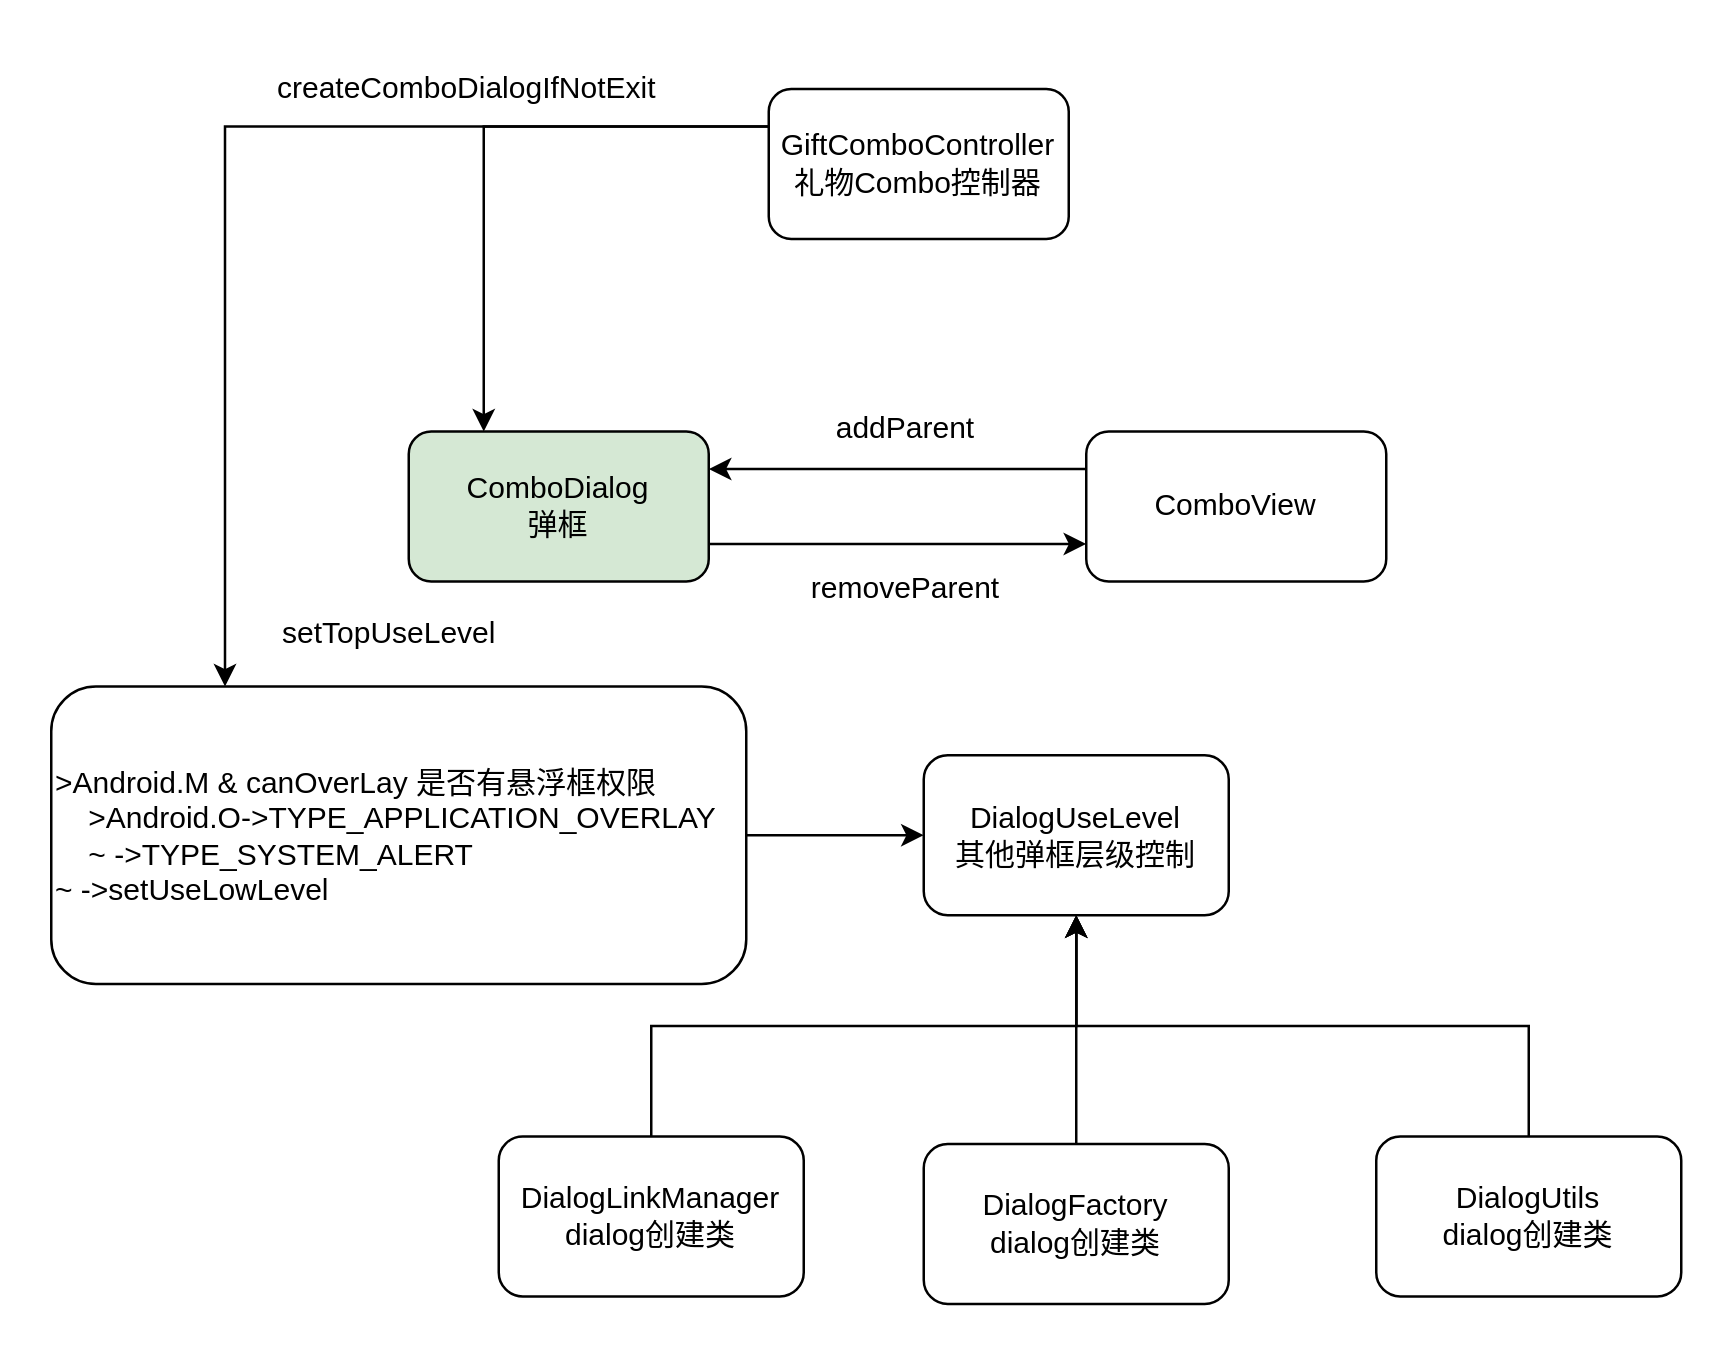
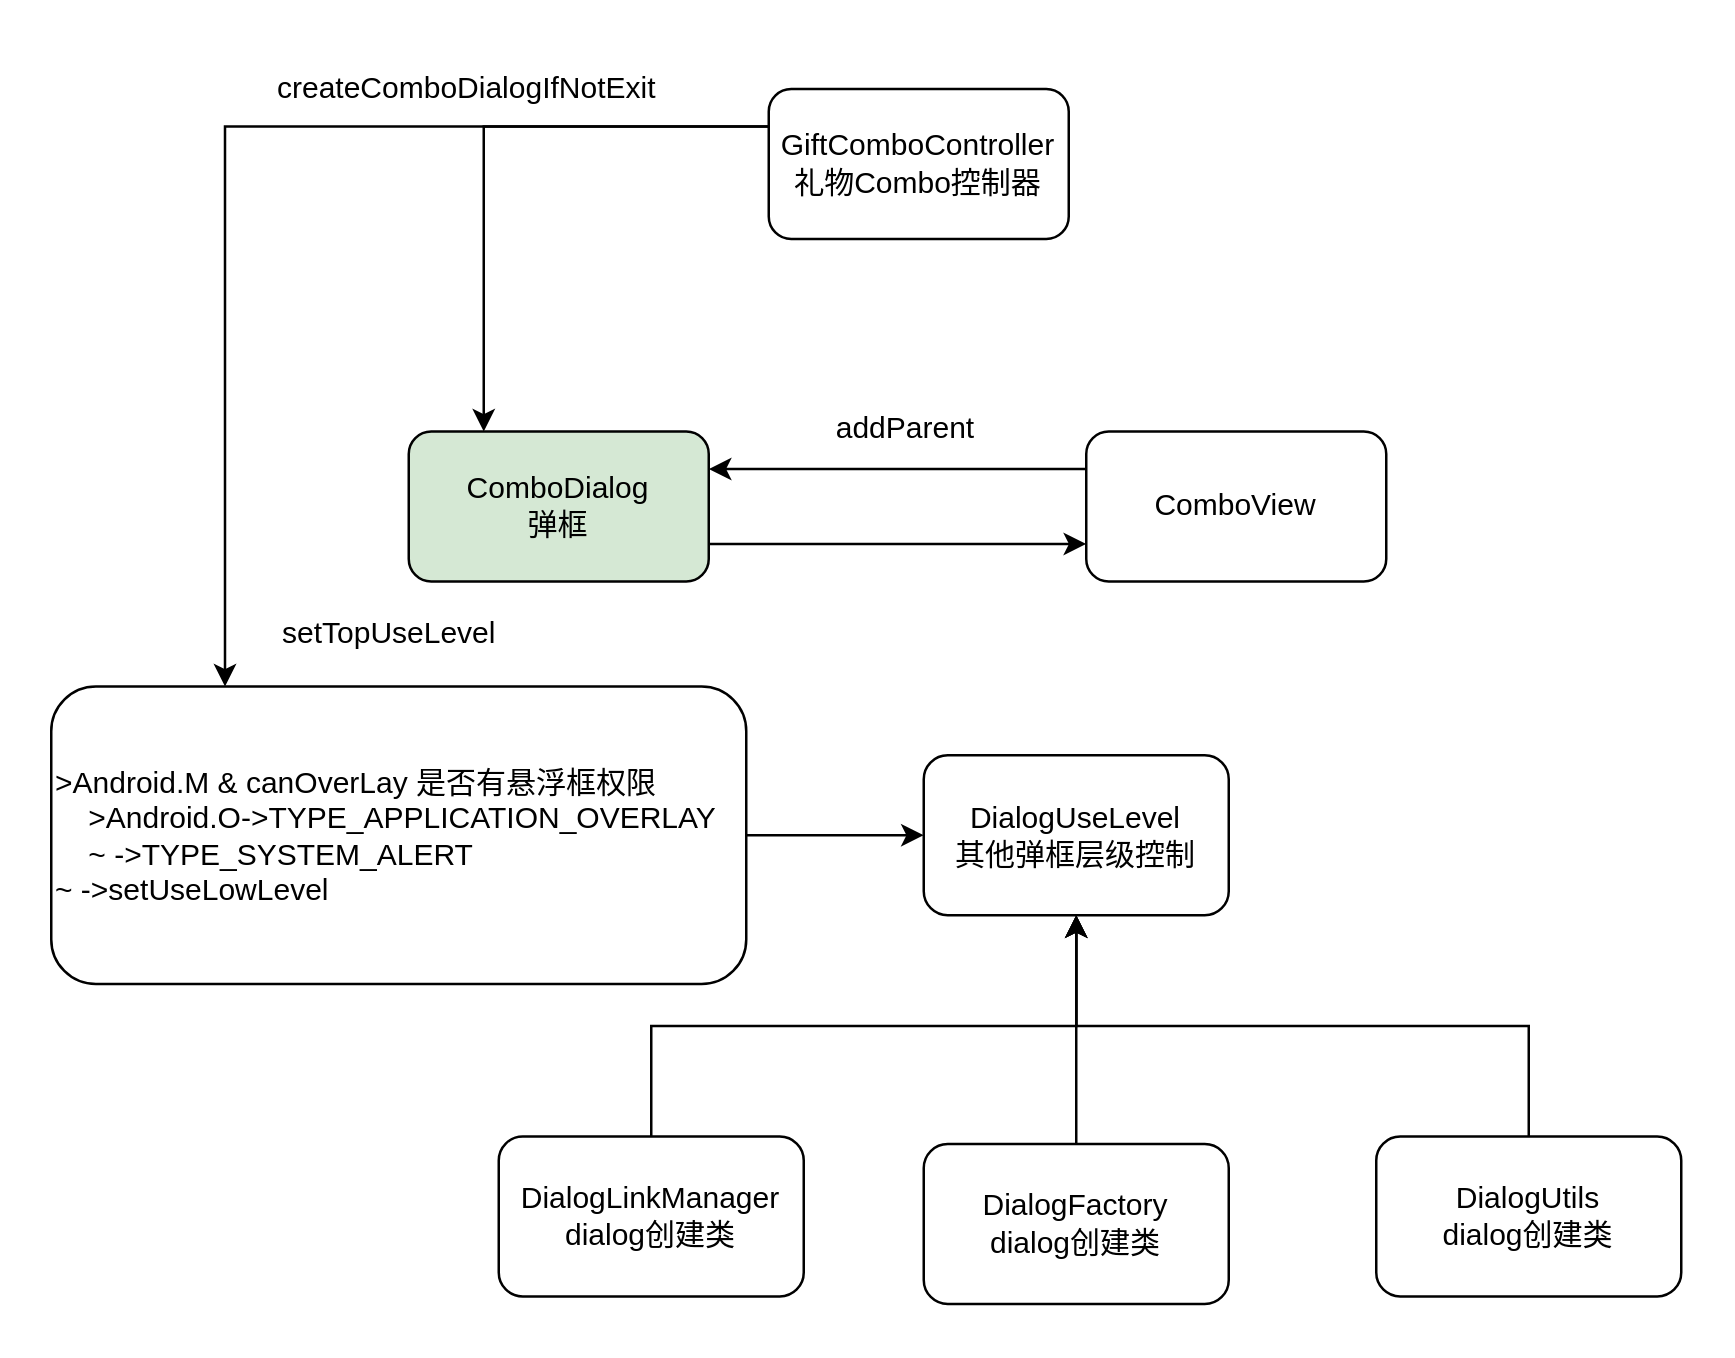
(906, 589) -> none
